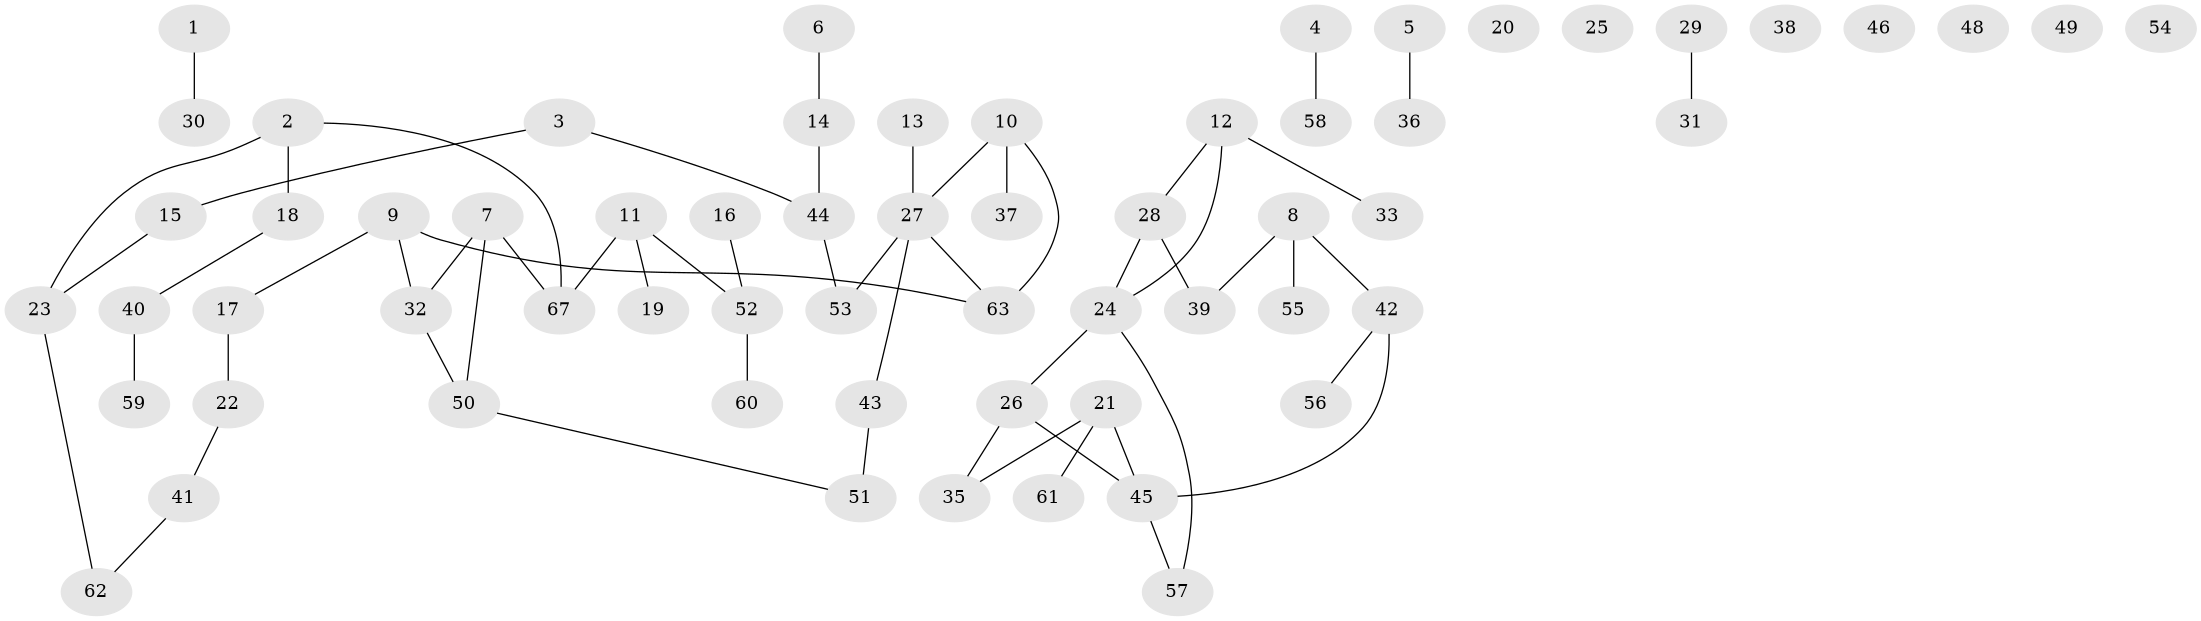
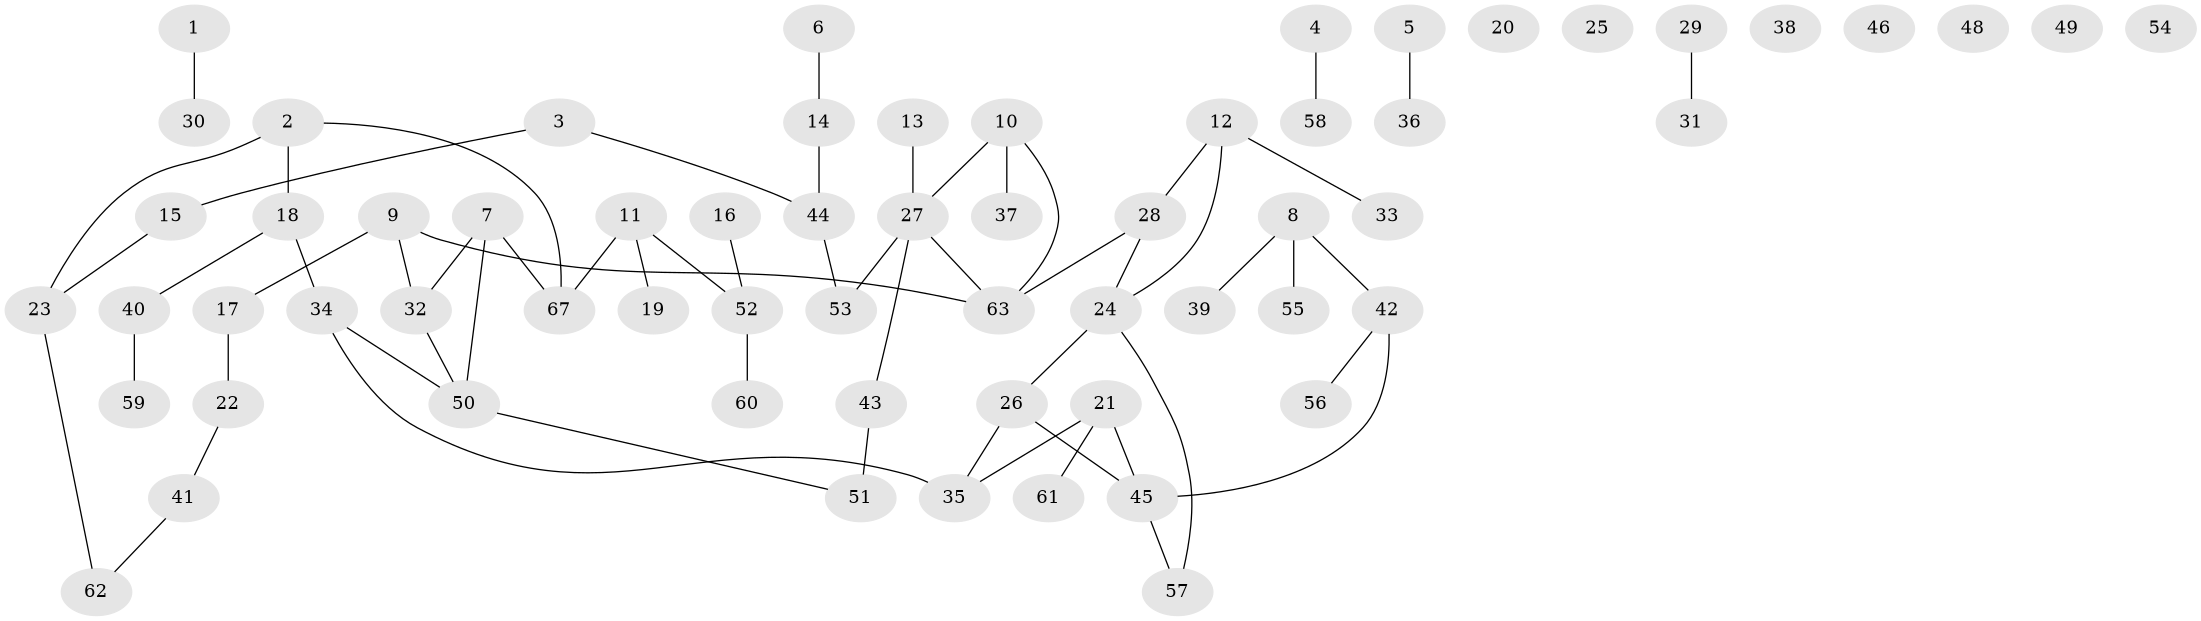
(1172, 257) -> (1075, 263)
none -> (322, 310)
